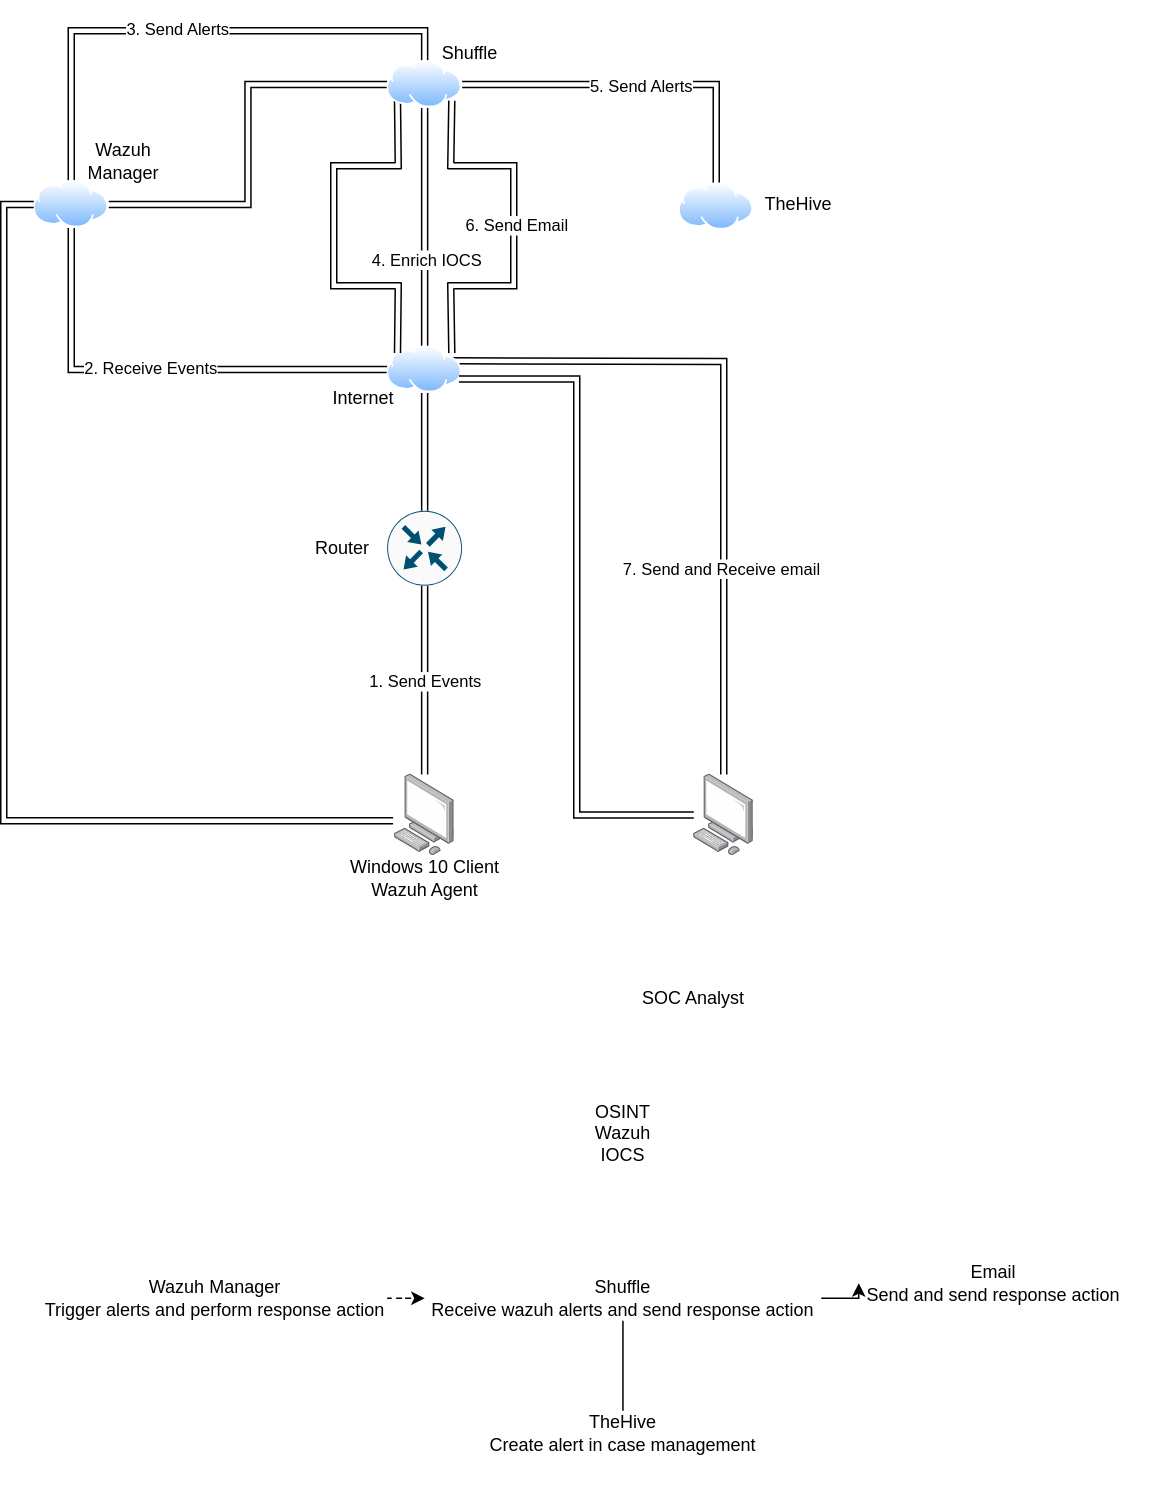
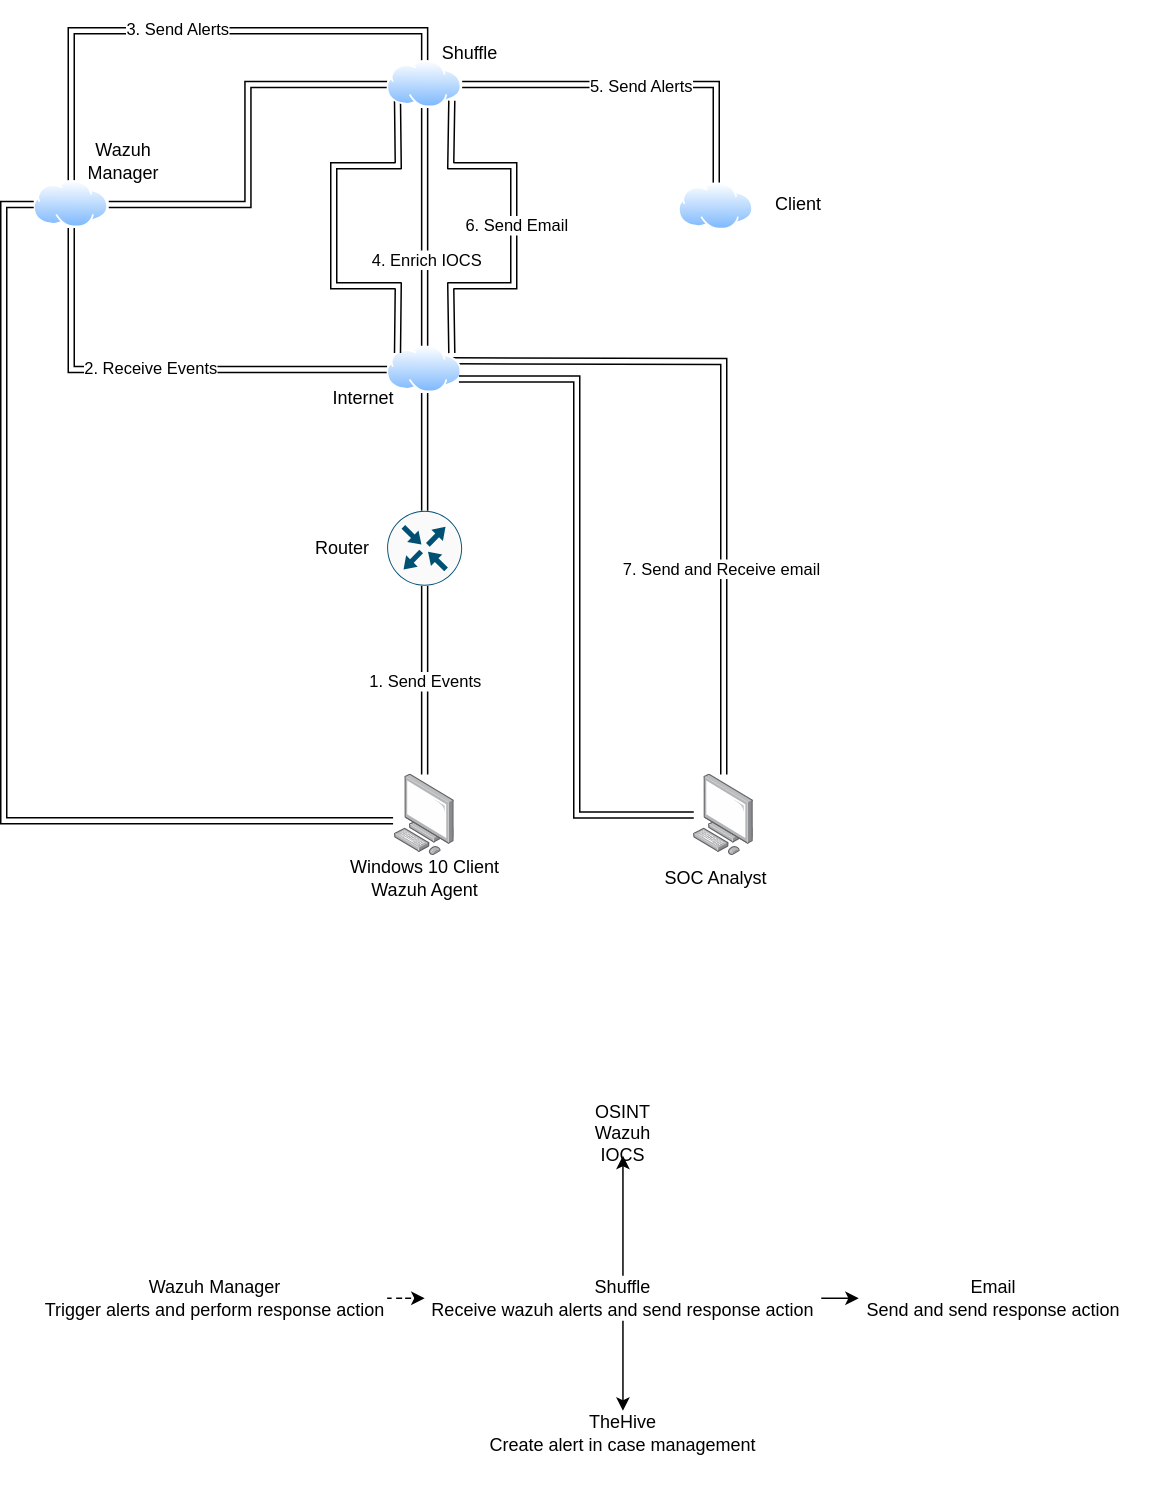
(799, 205) -> (799, 205)
(694, 998) -> (716, 878)
none -> (623, 1221)
(994, 1283) -> (994, 1298)
(623, 1403) -> (623, 1399)
